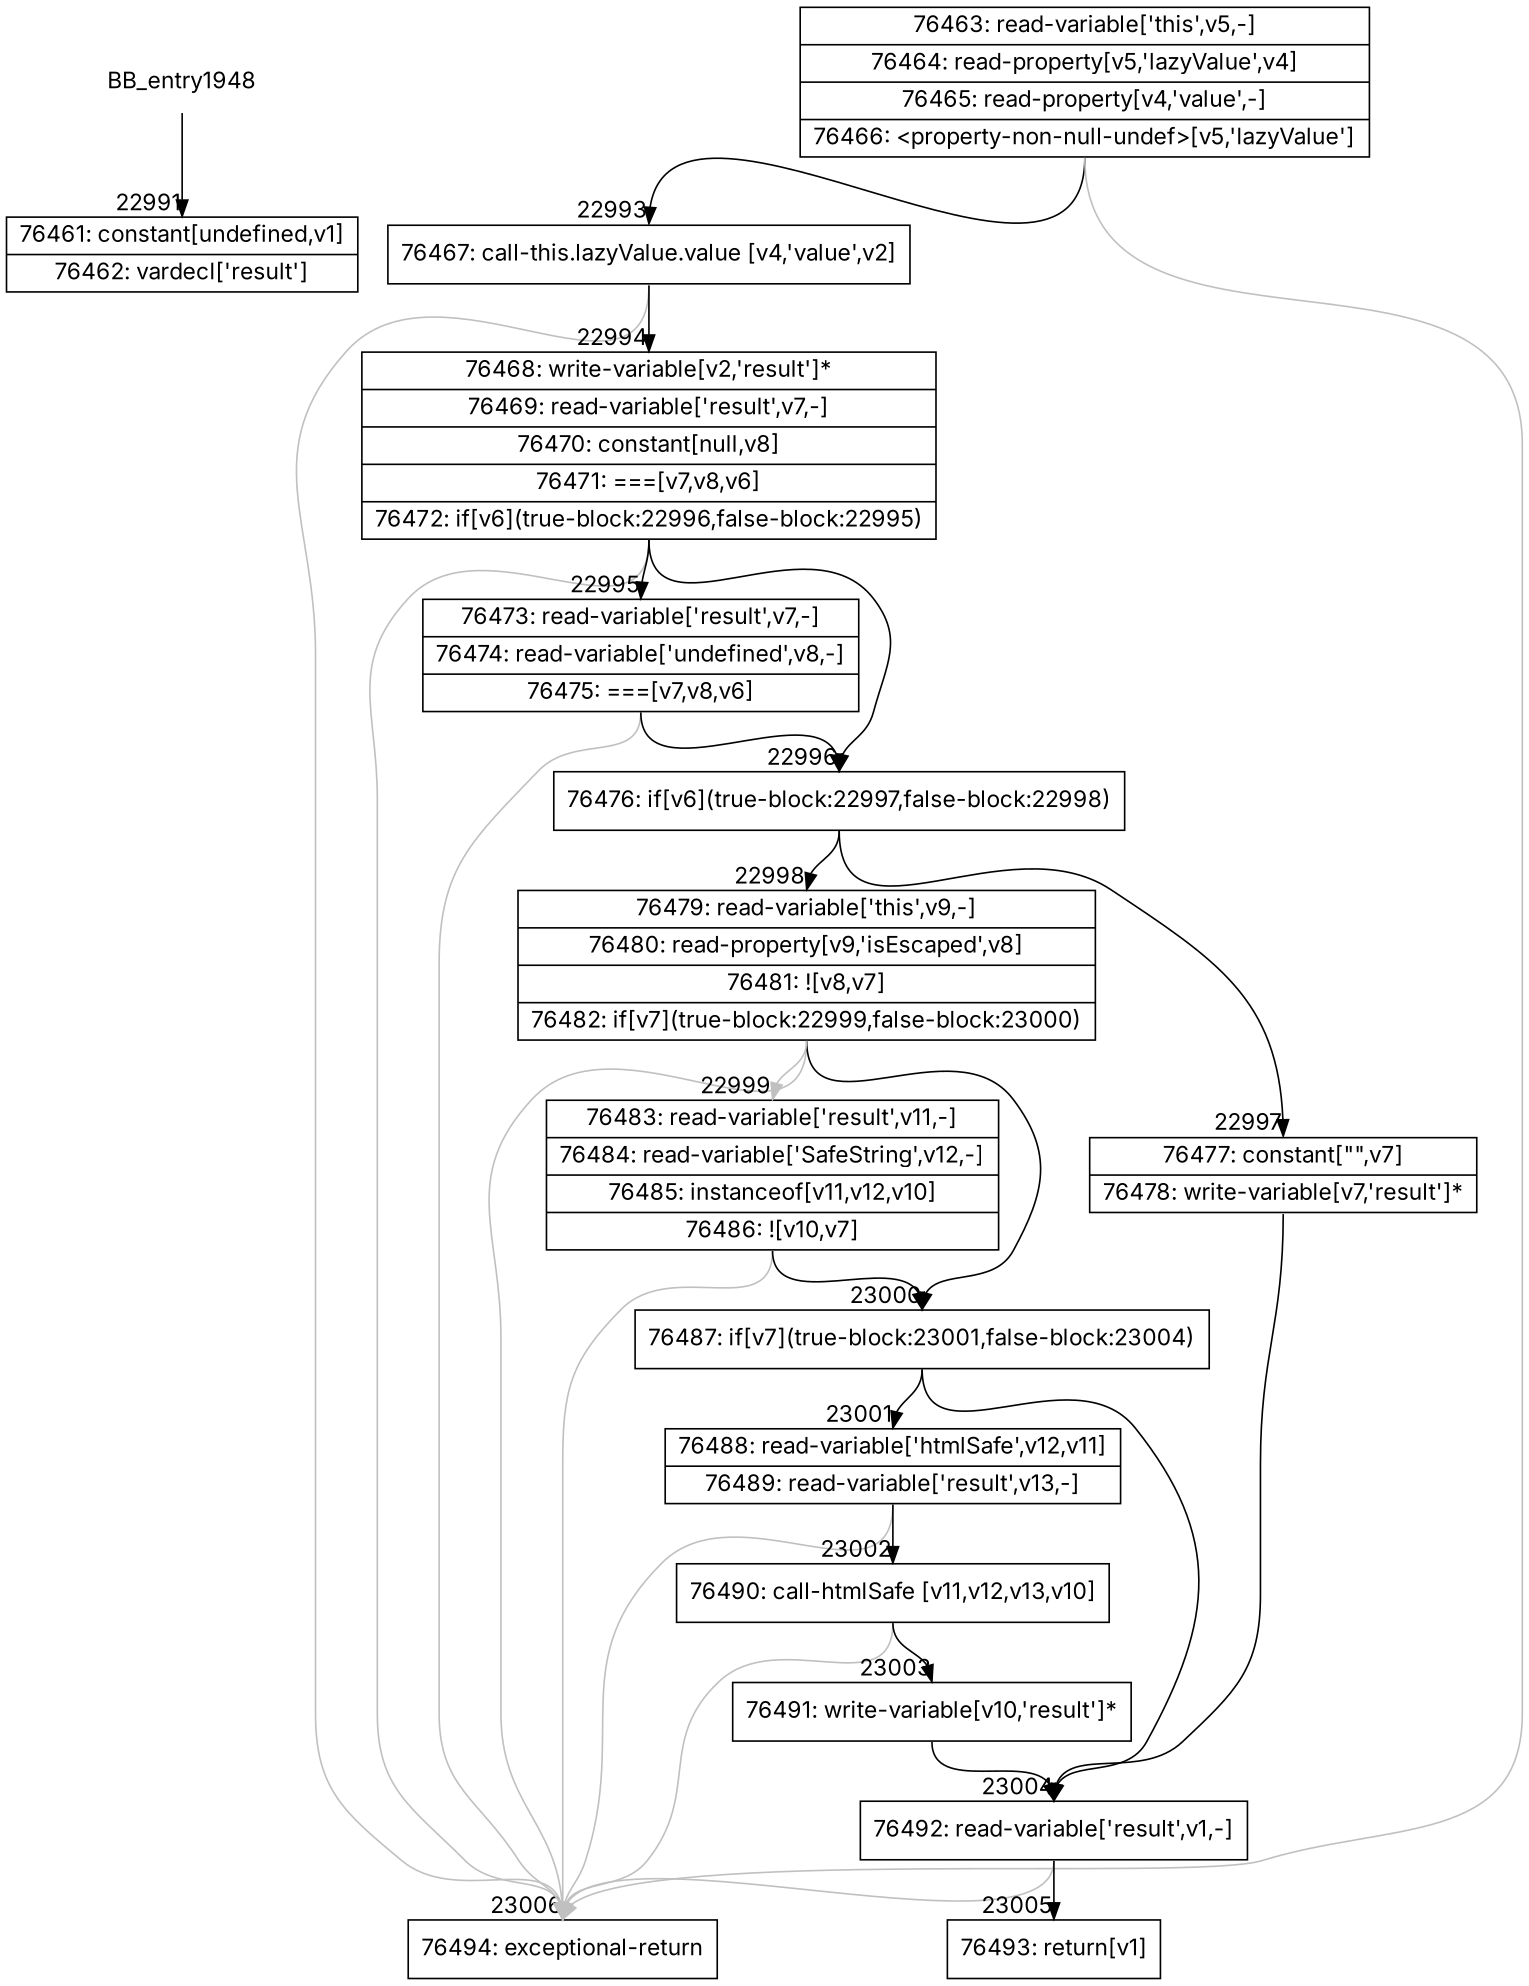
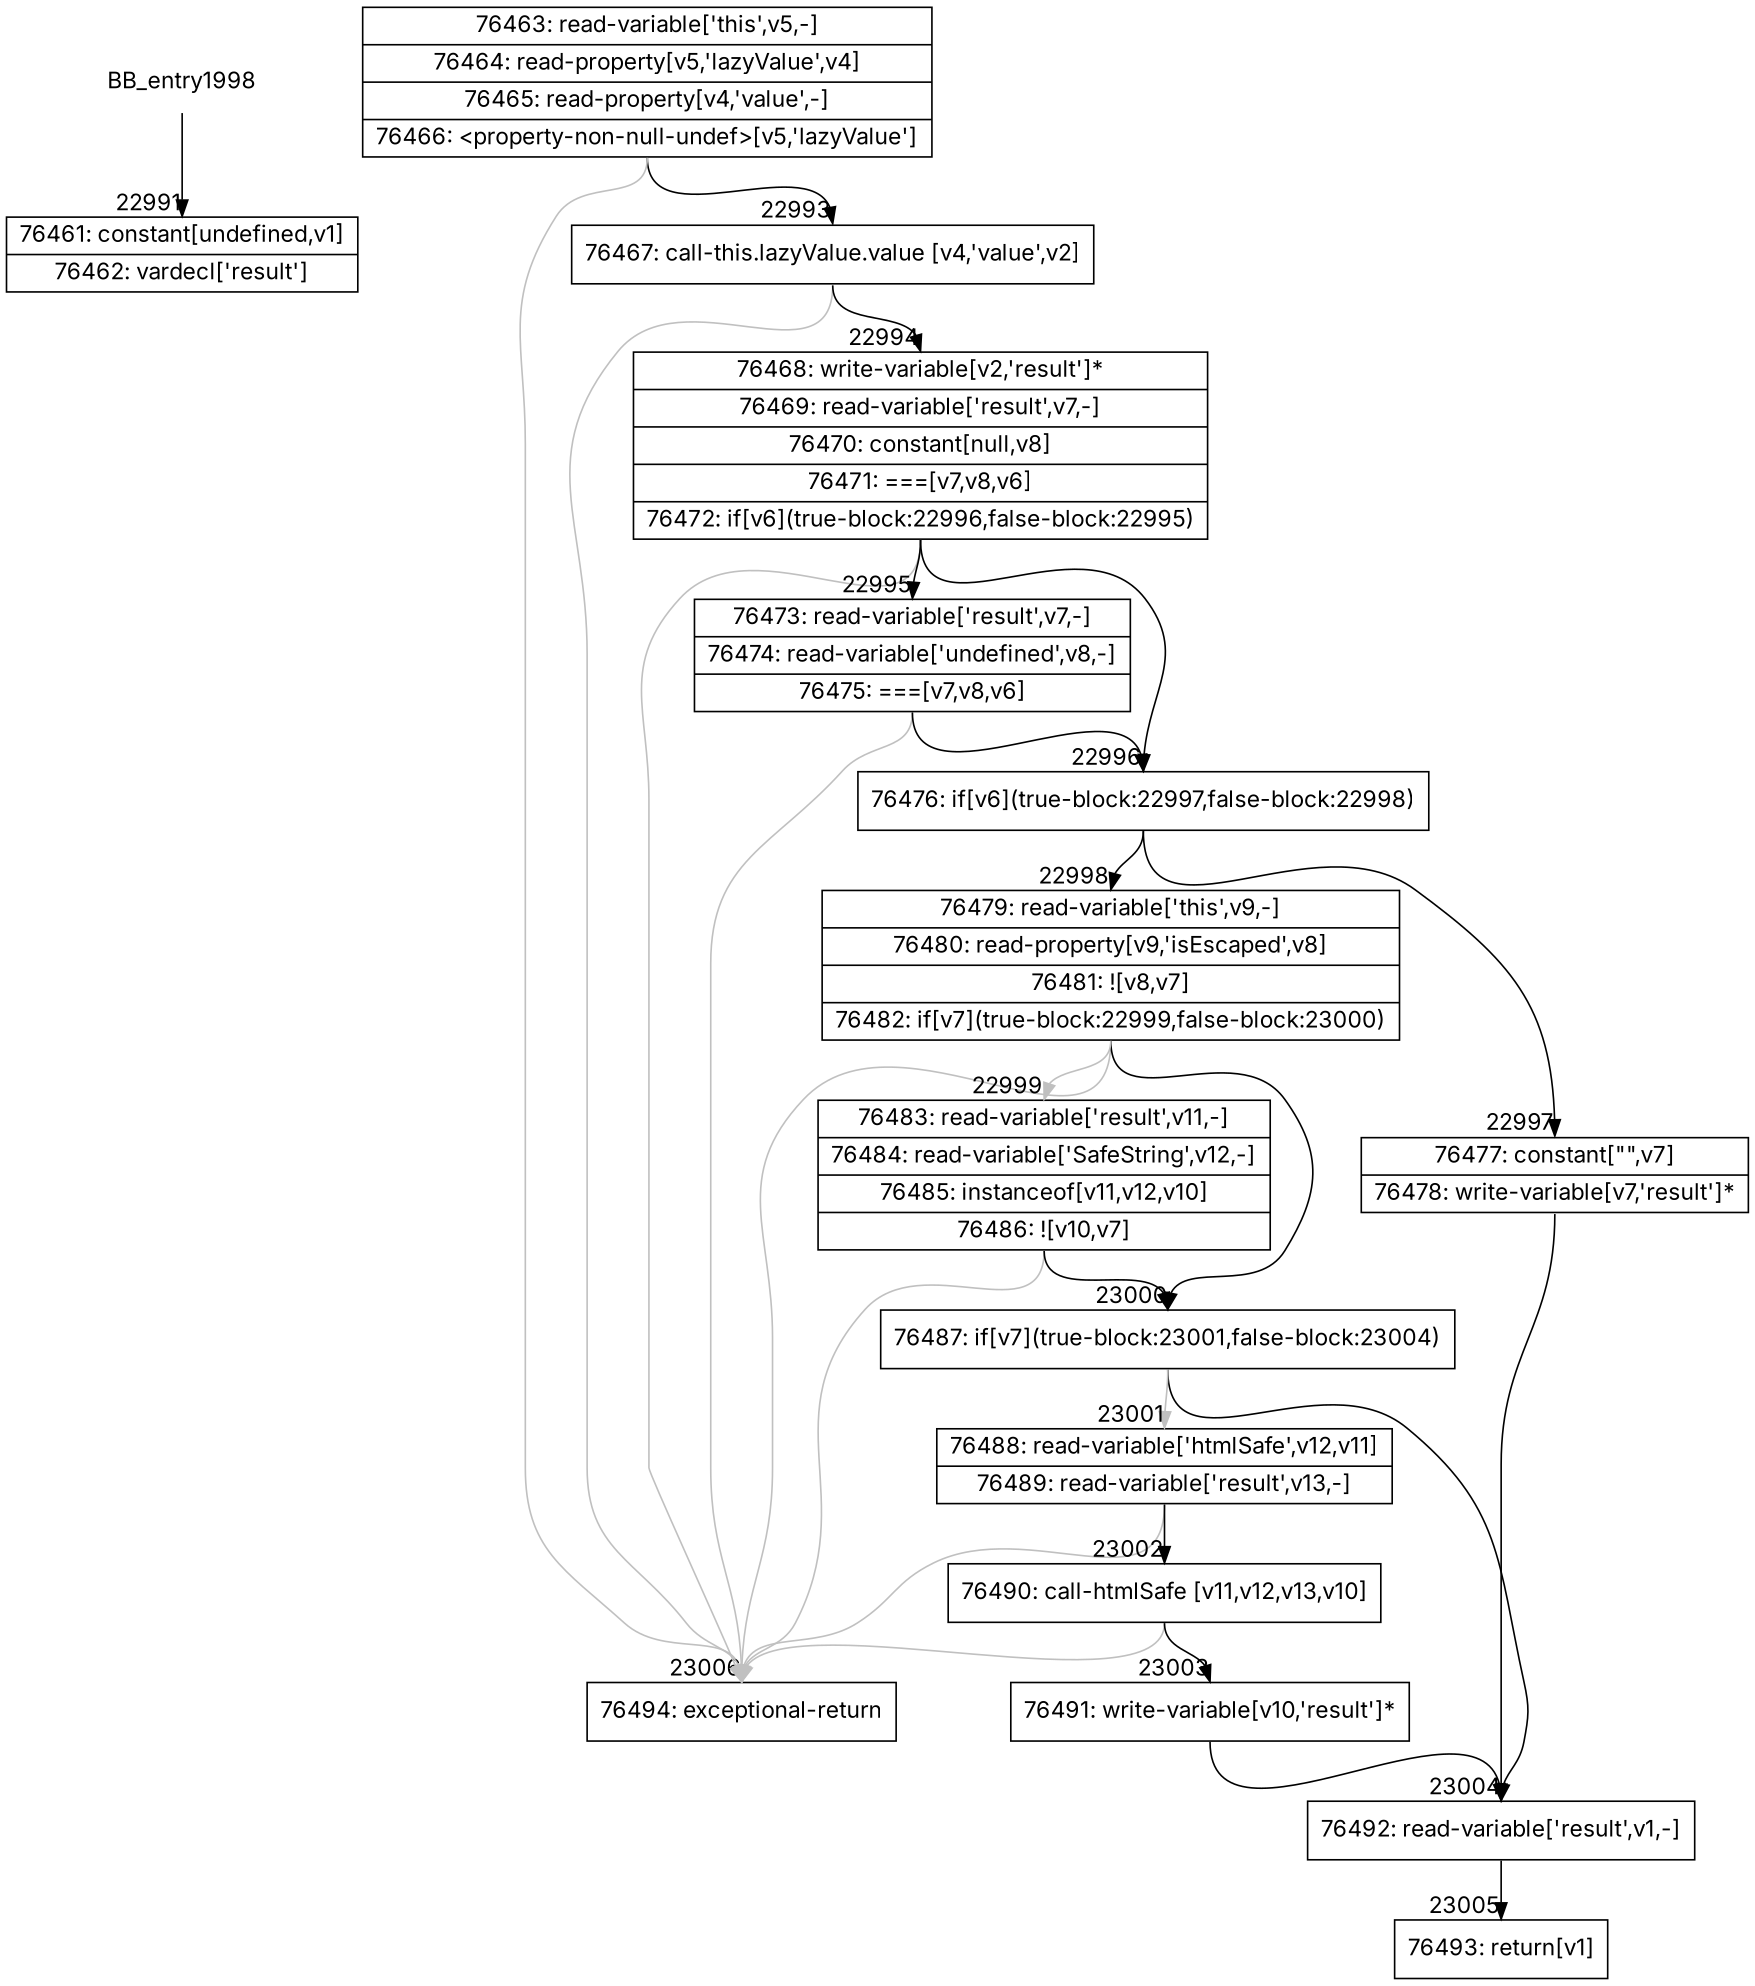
(182, 82) -> (182, 82)
(913, 1393) -> (1167, 1390)
(816, 1891) -> none
